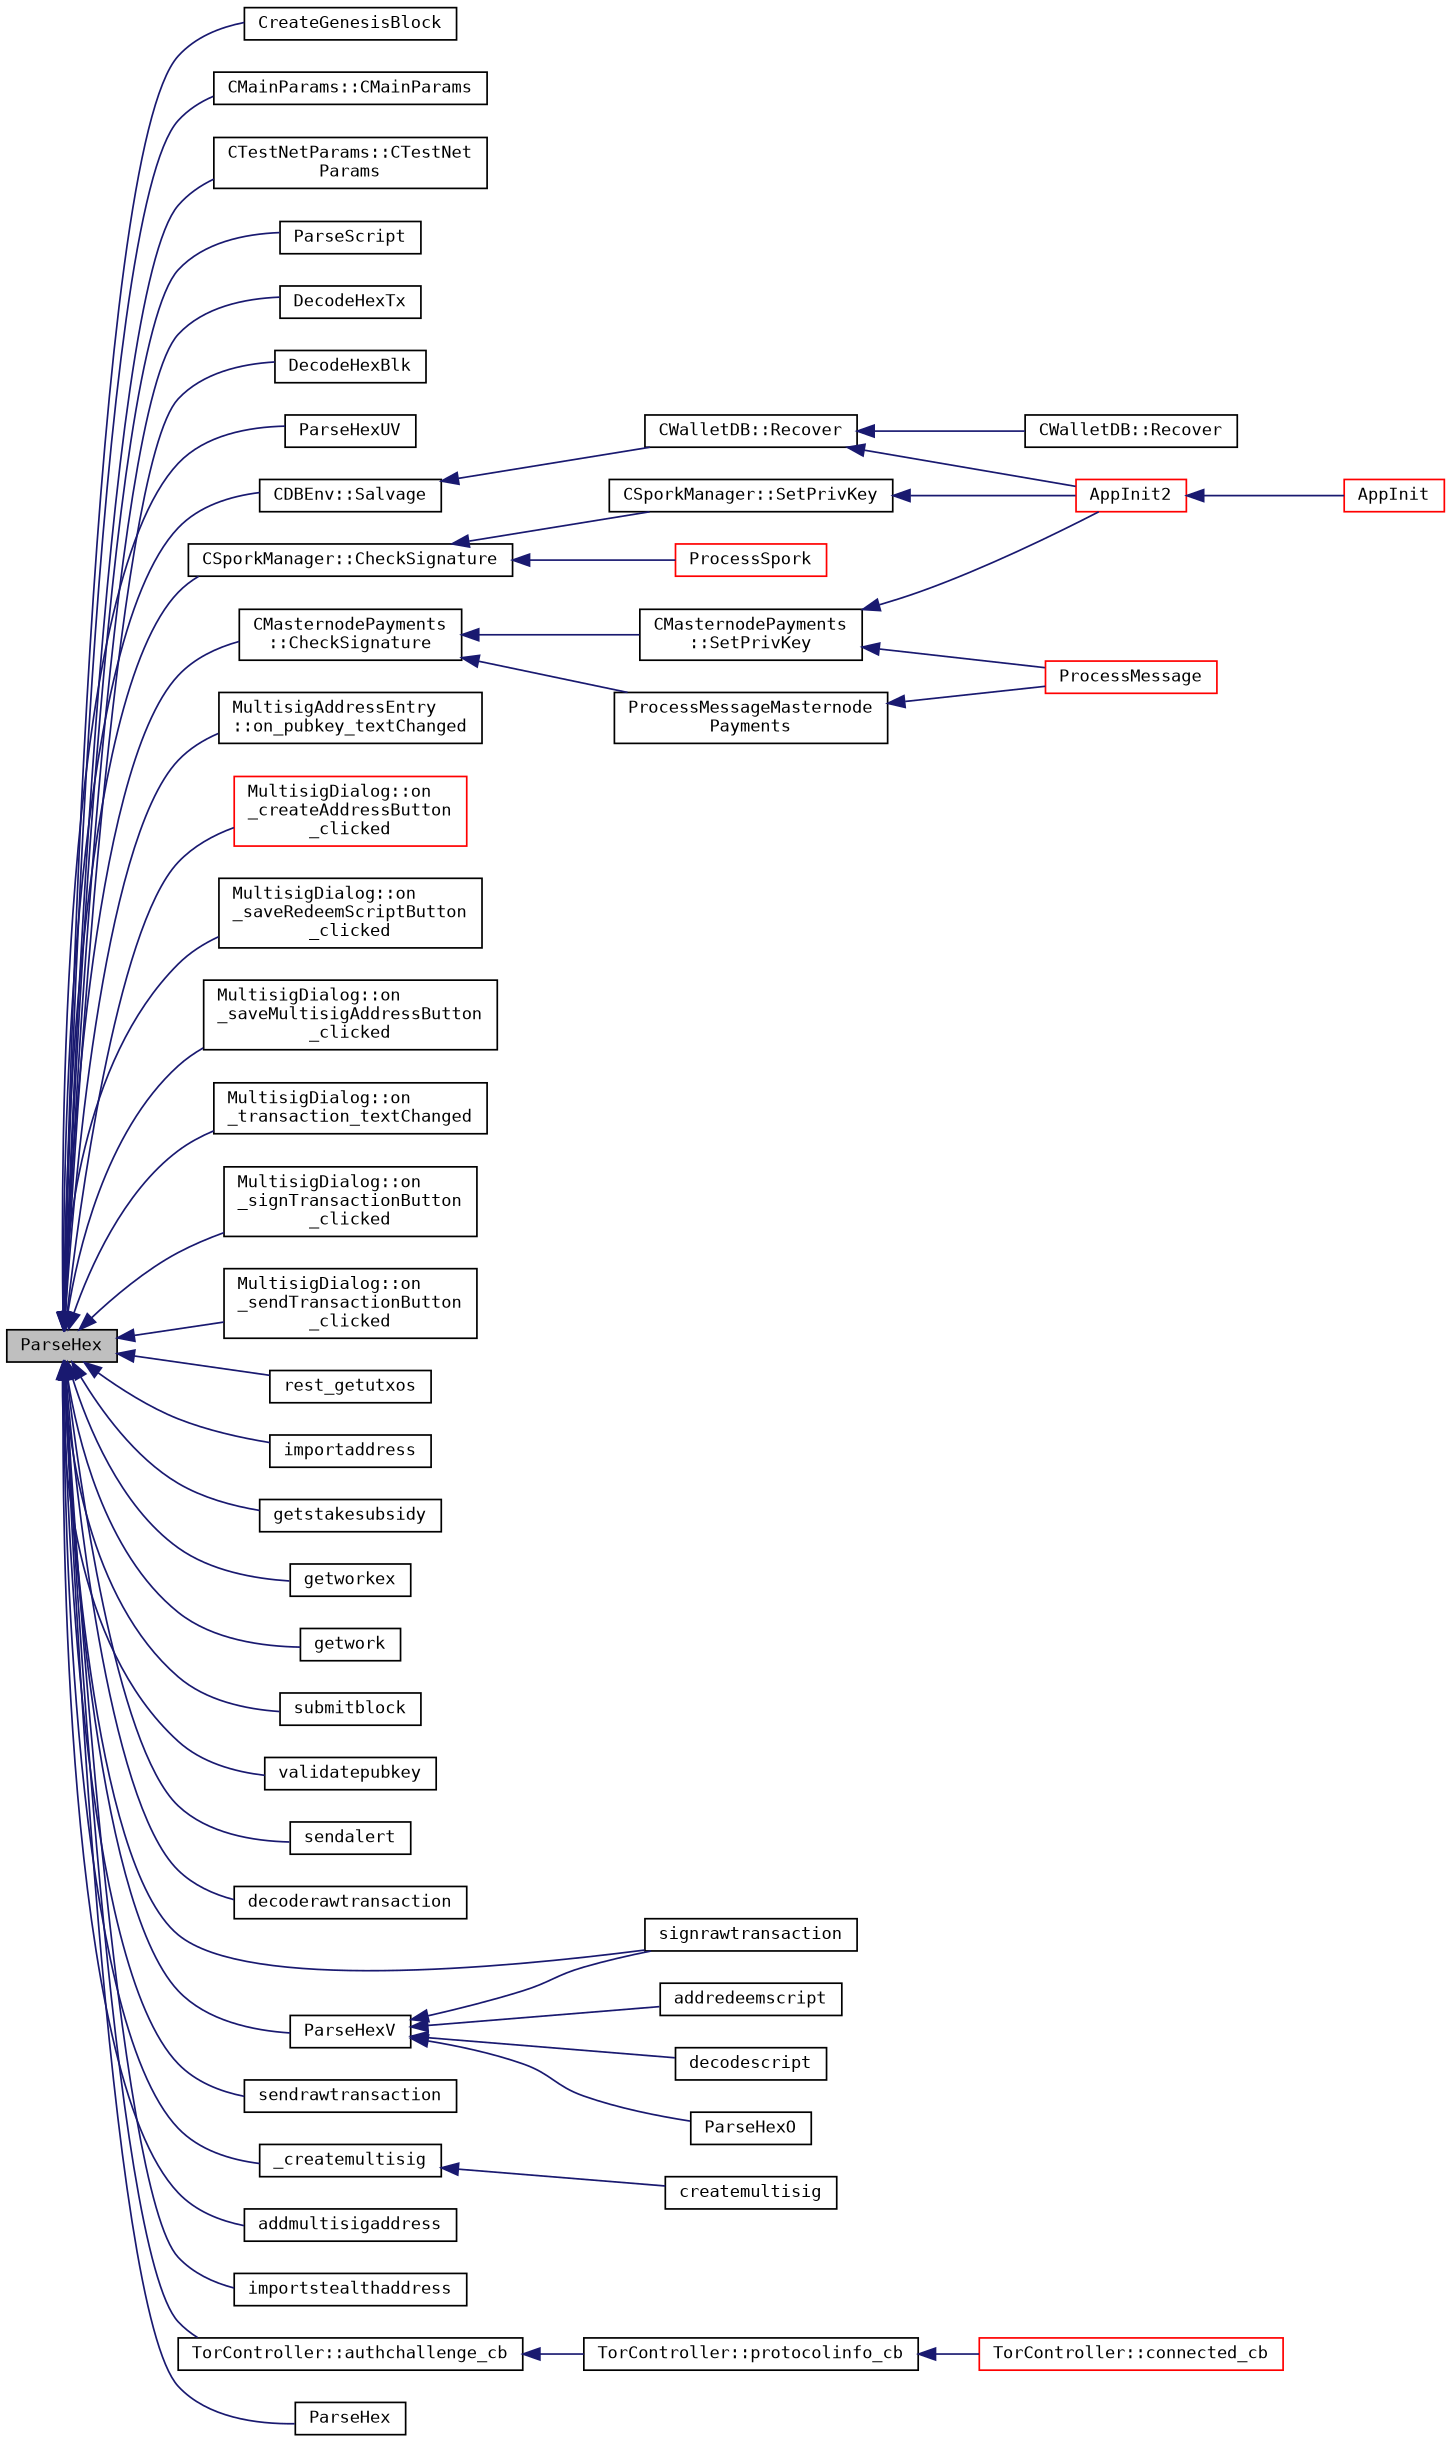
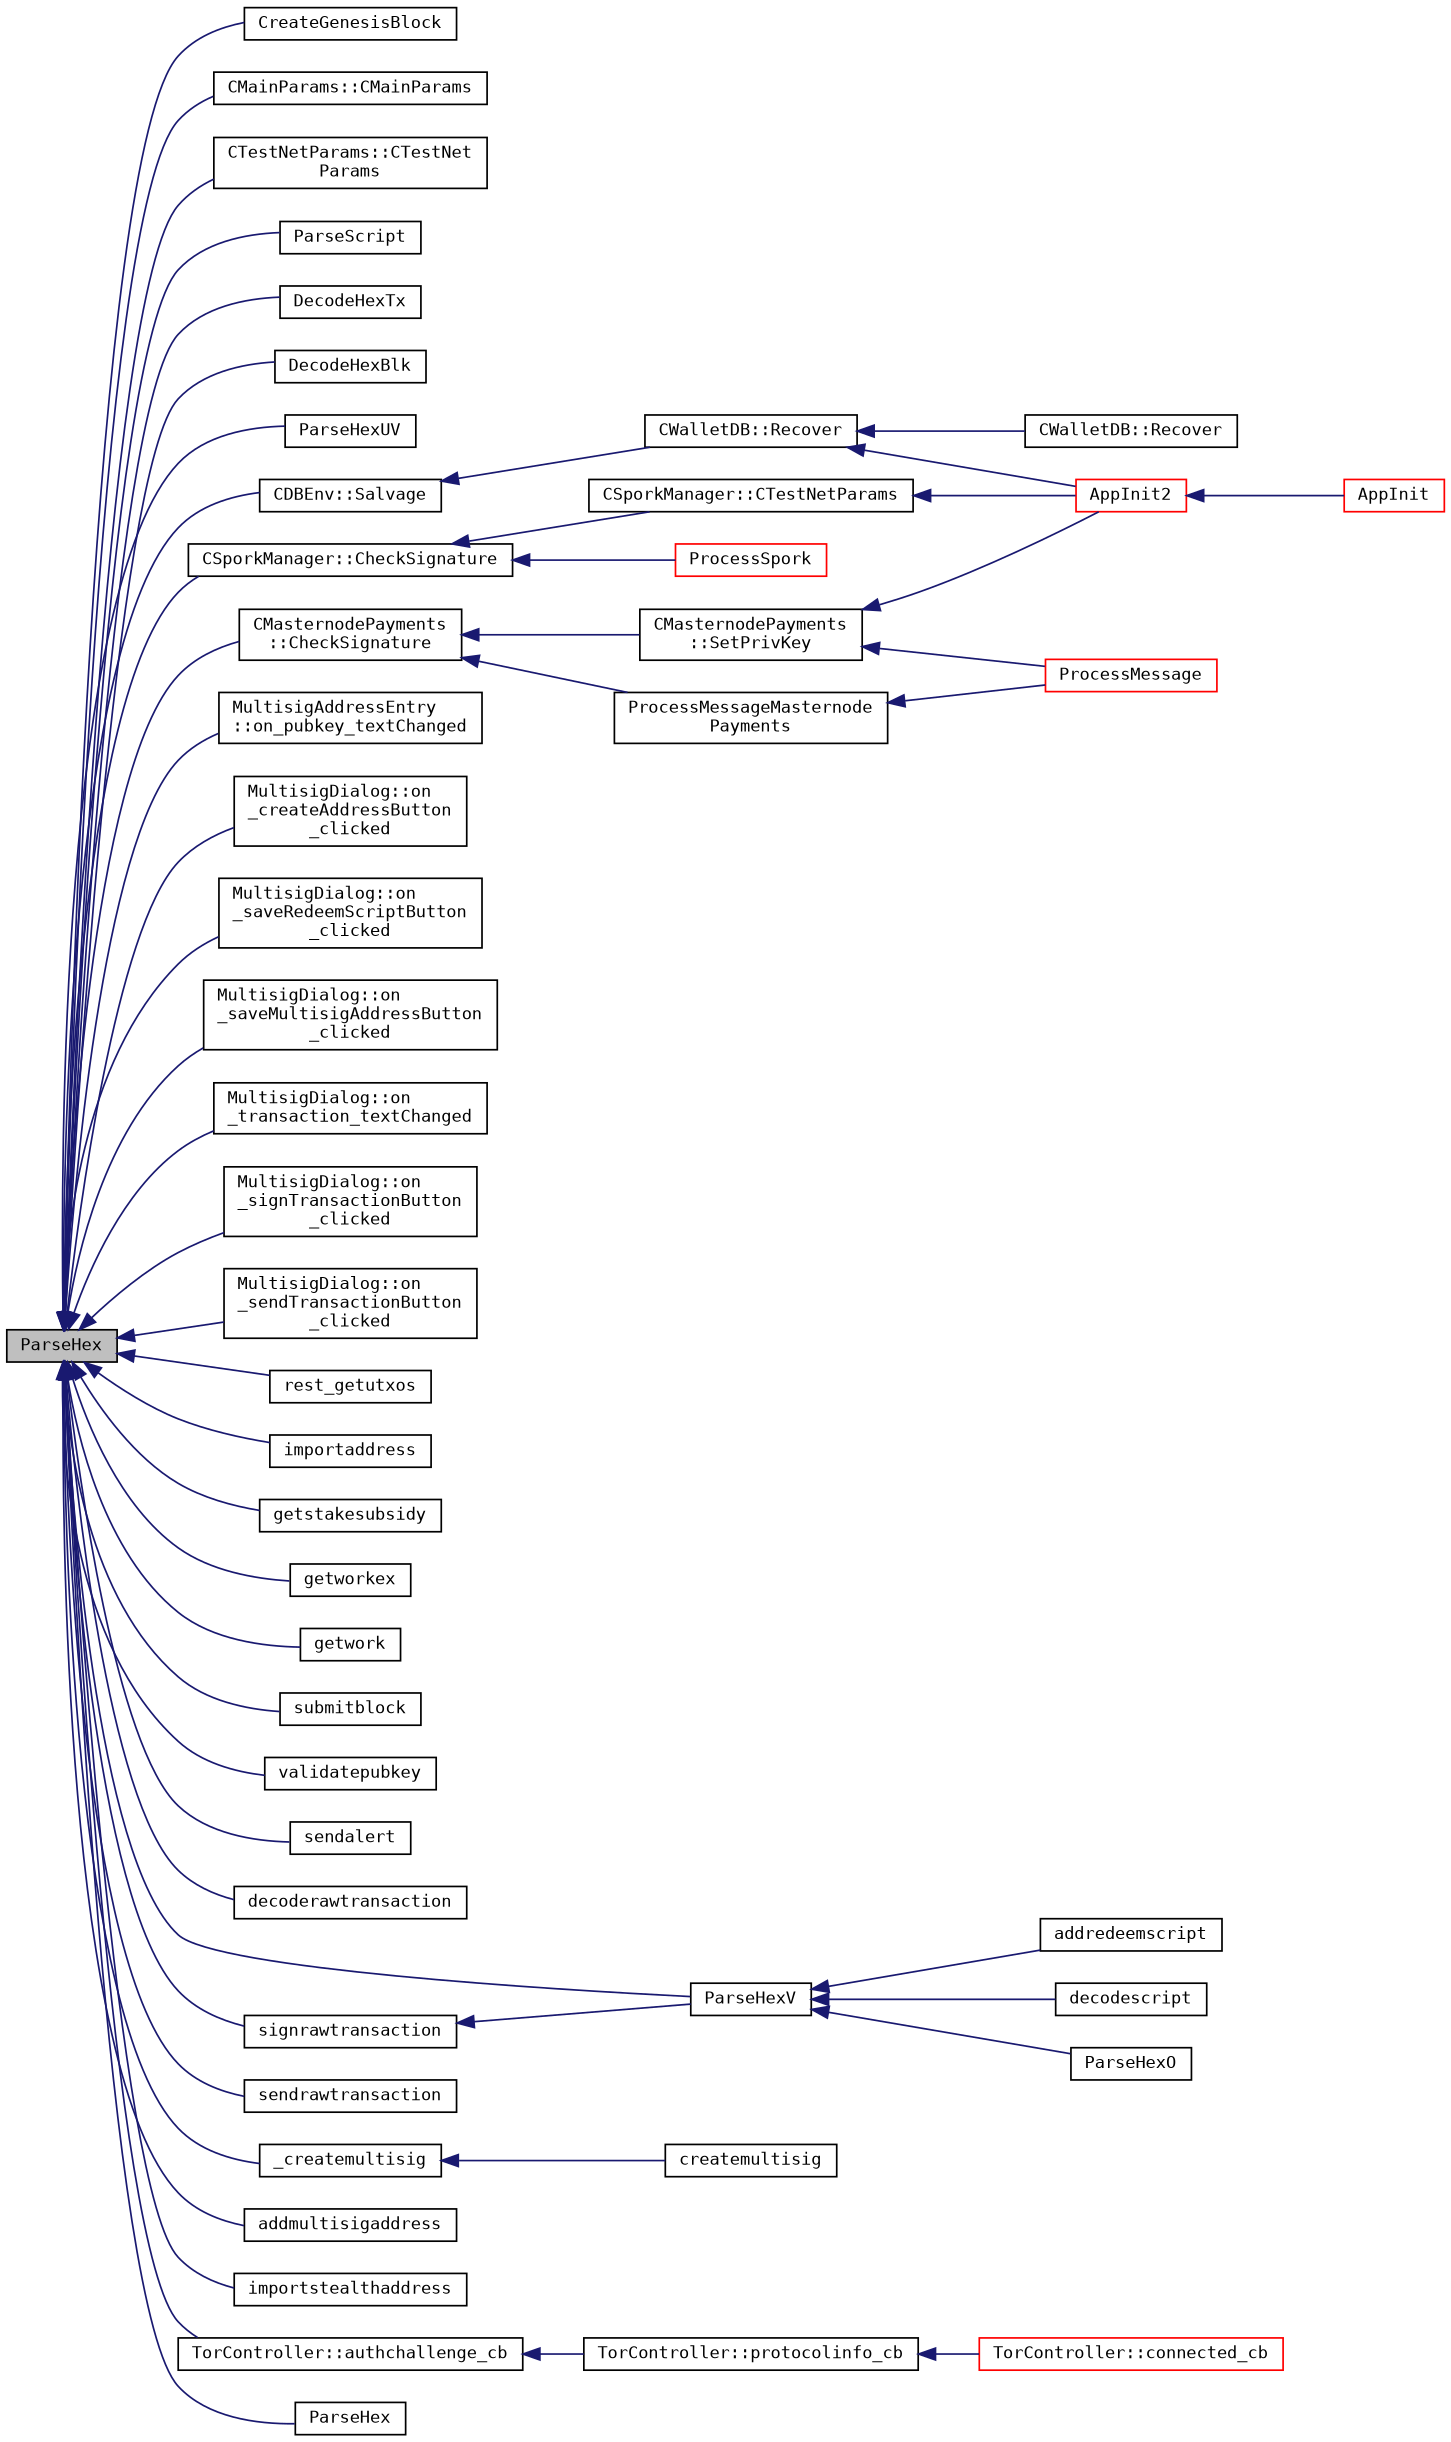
(751, 496) -> (751, 496)
(350, 811) -> (350, 811)
(540, 1985) -> (582, 2013)
